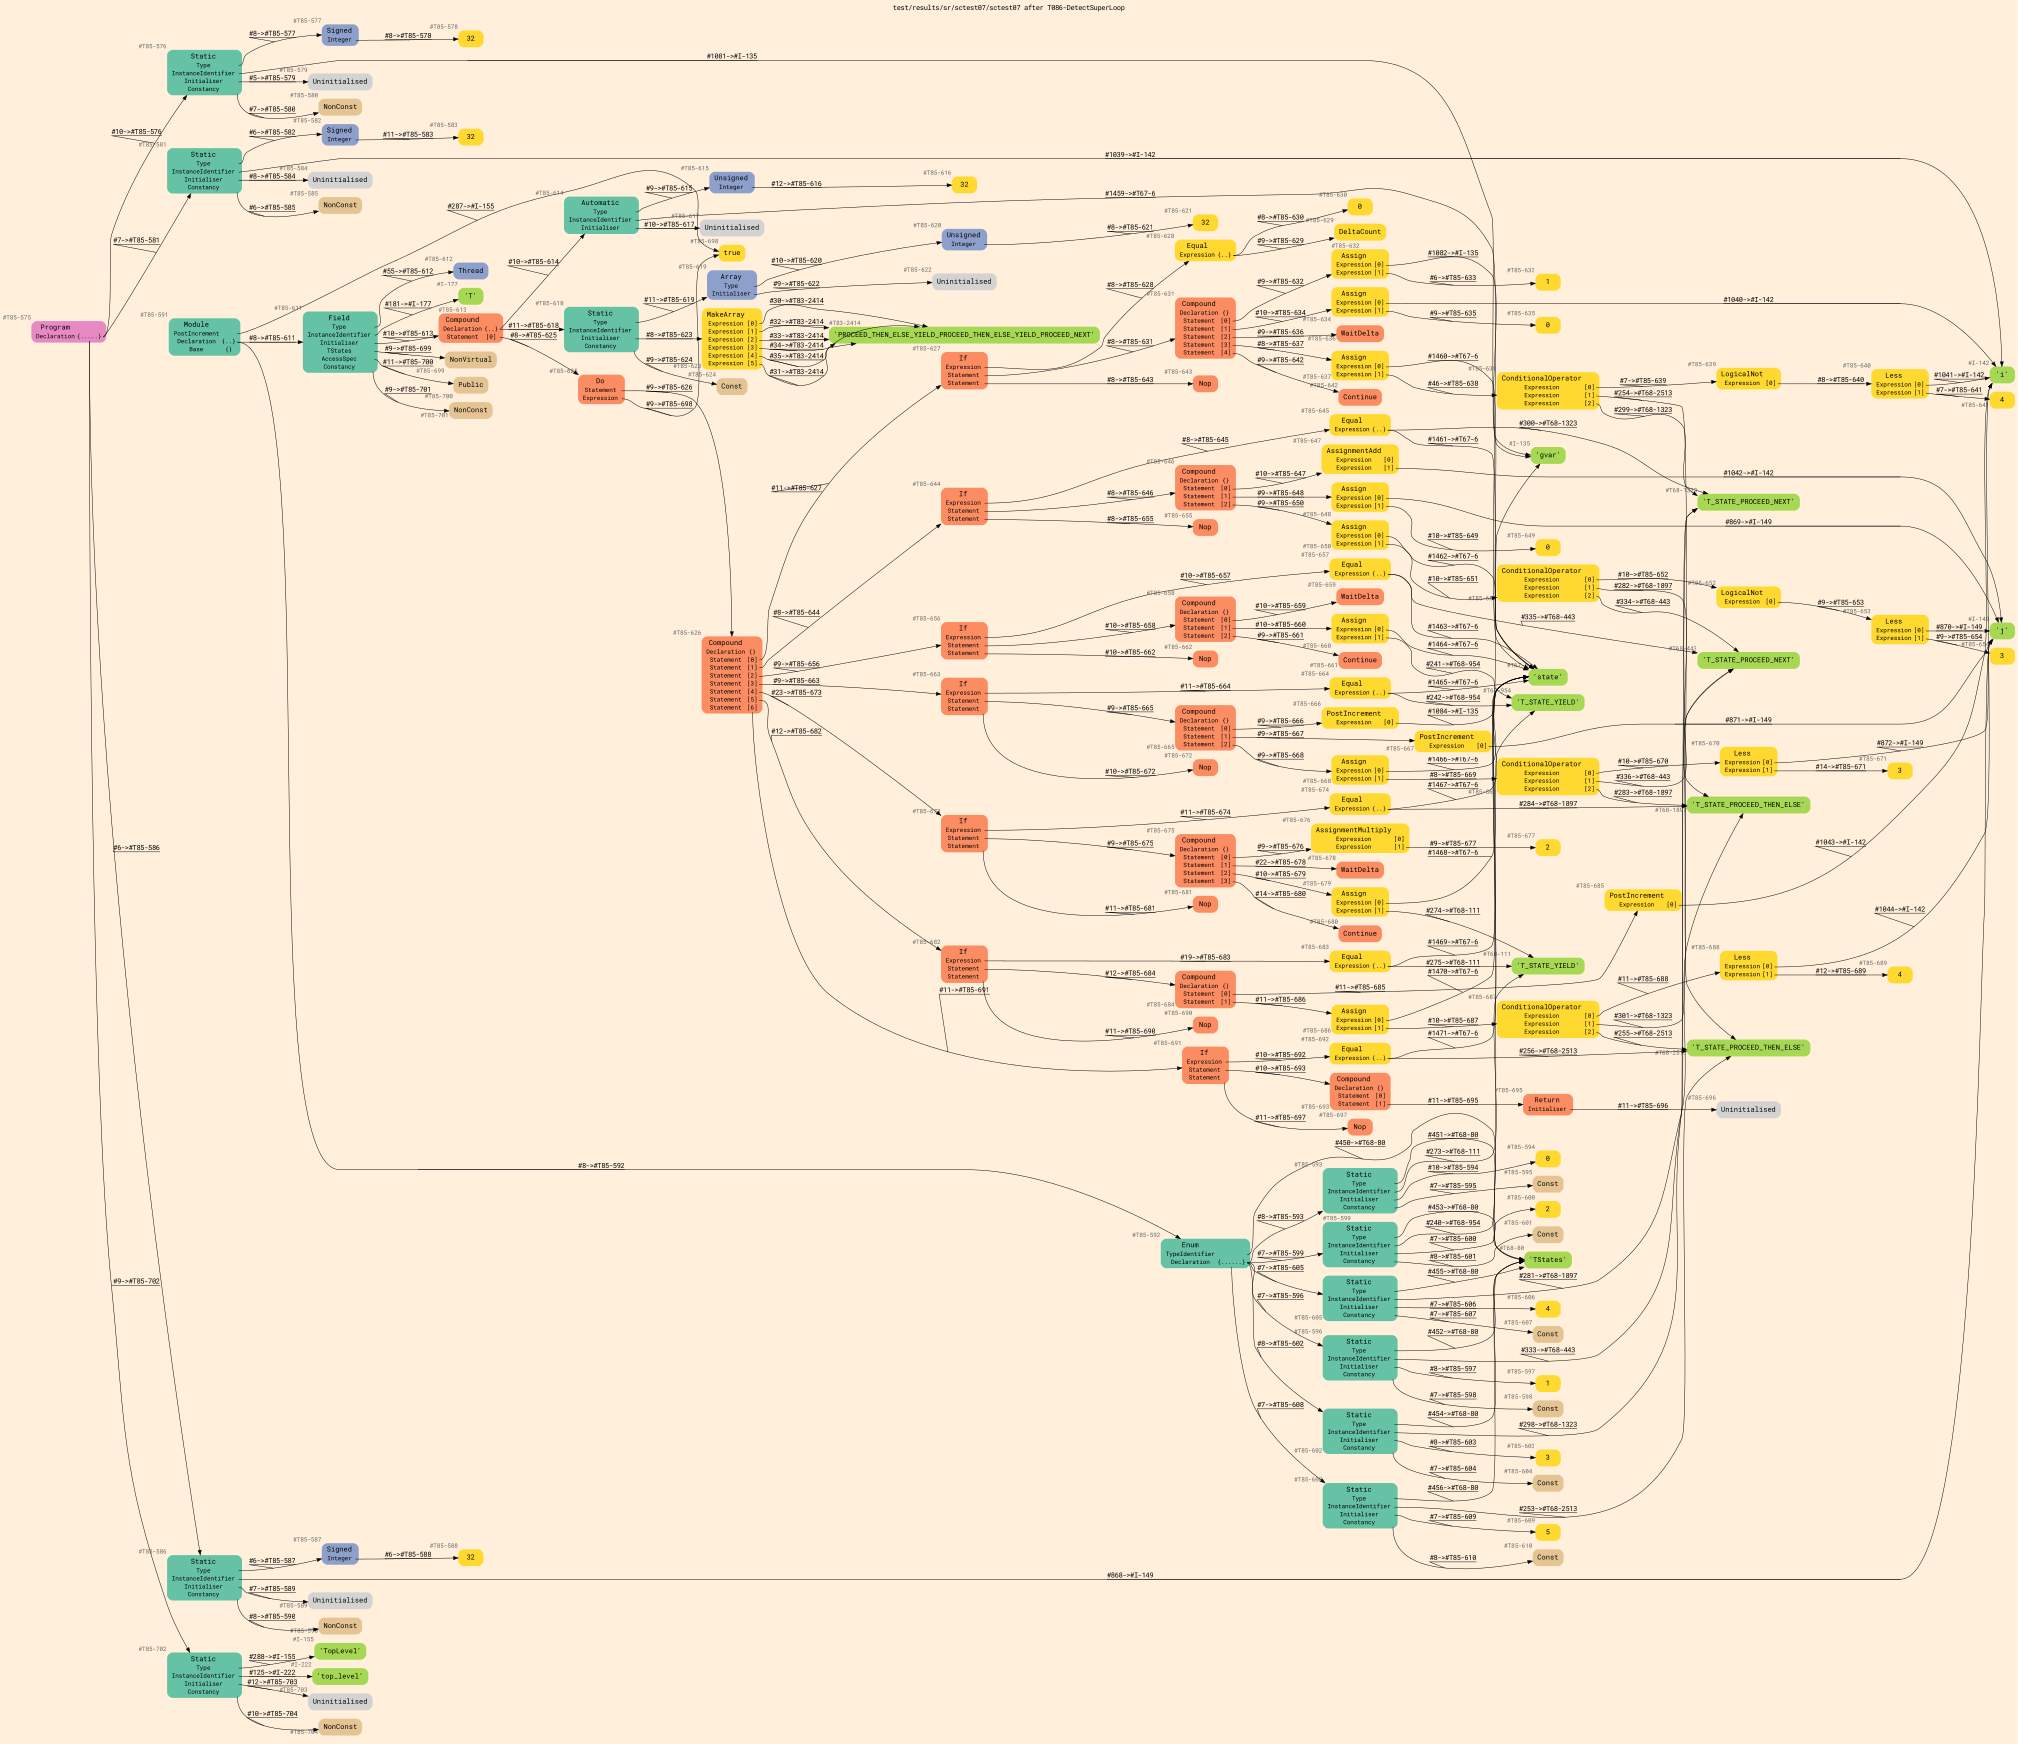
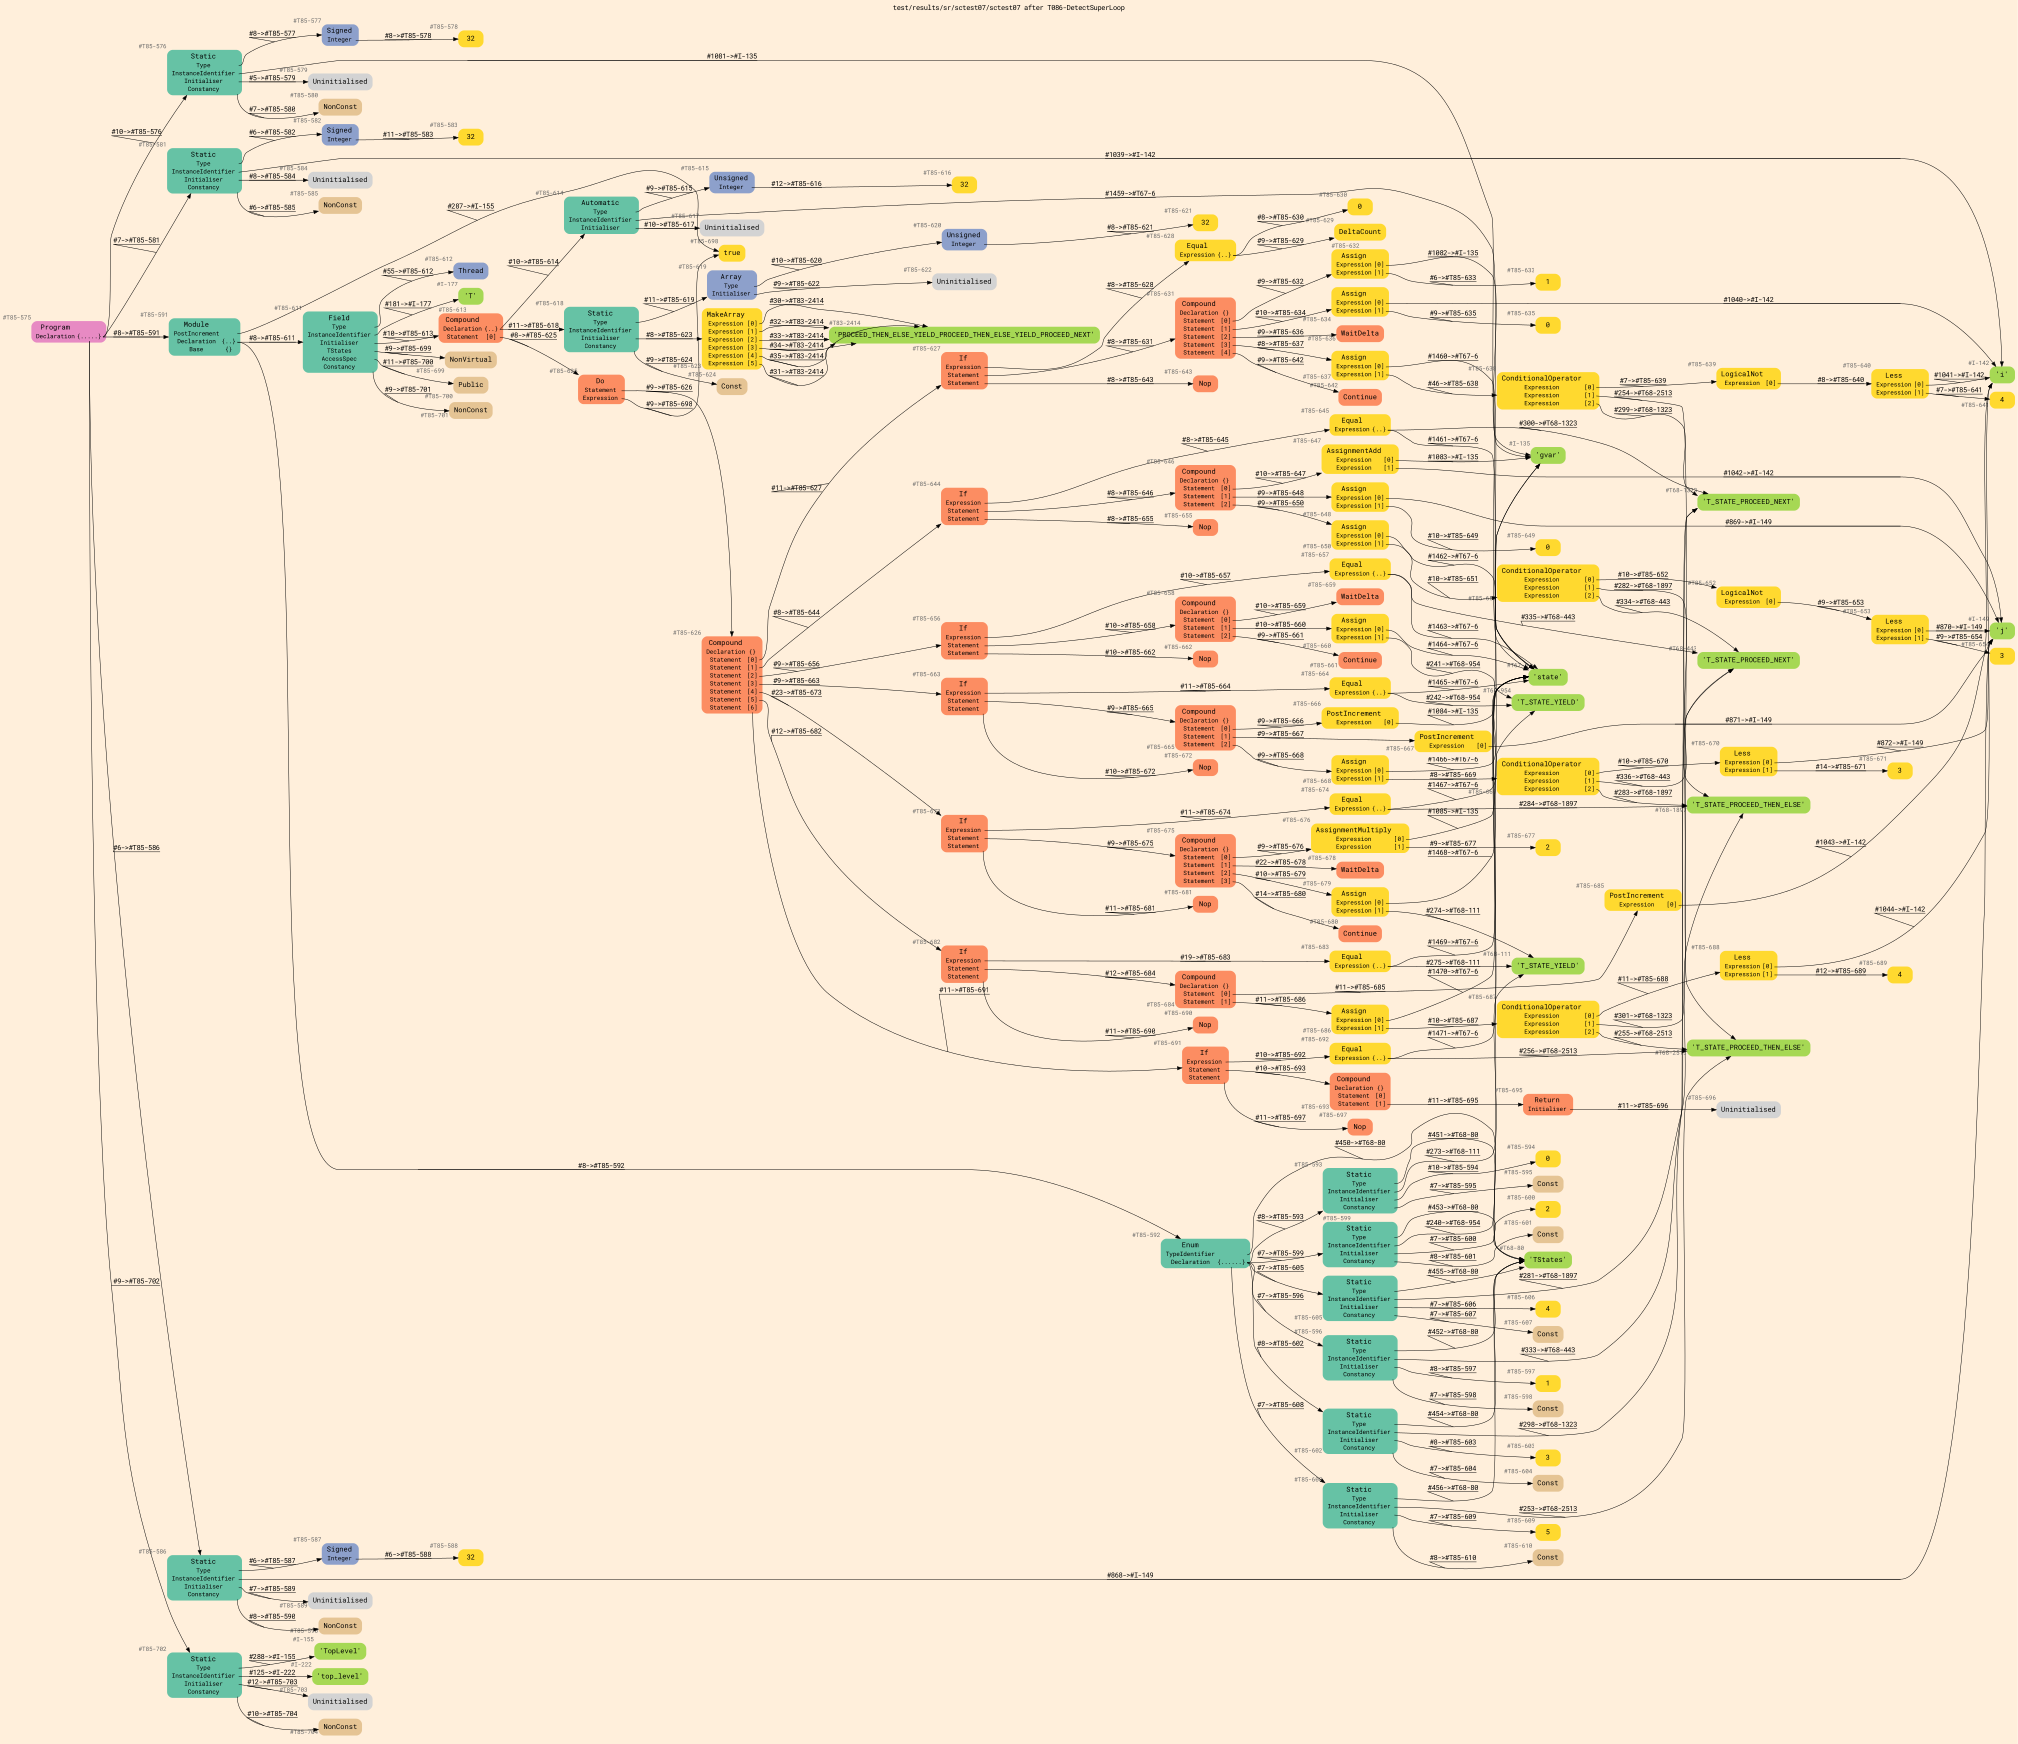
none -> (133, 337)
none -> (1461, 462)
none -> (1496, 681)
